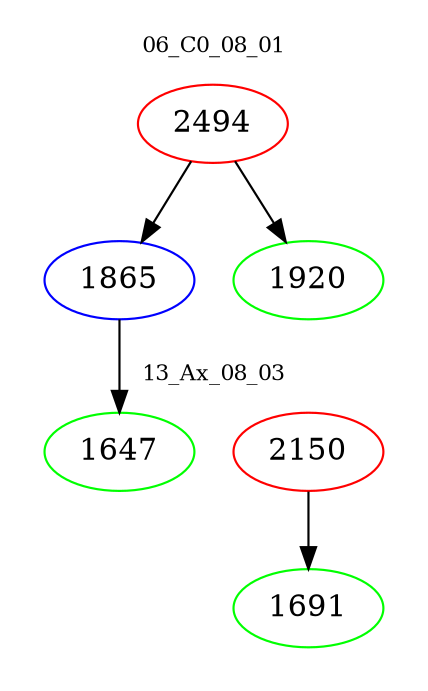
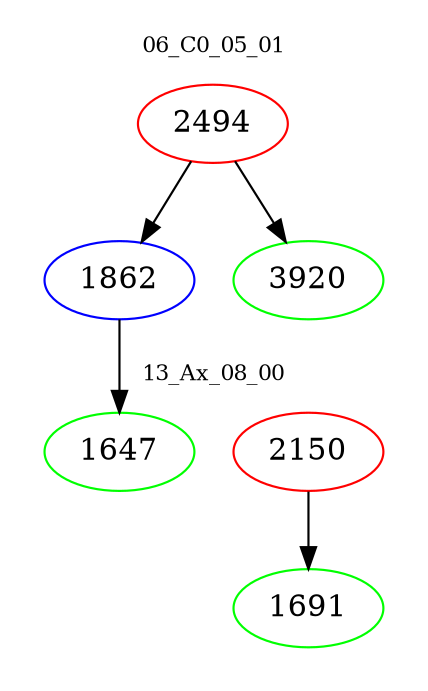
(214, 47) -> (214, 47)
(119, 280) -> (119, 280)
(308, 280) -> (308, 280)
(214, 375) -> (214, 375)
